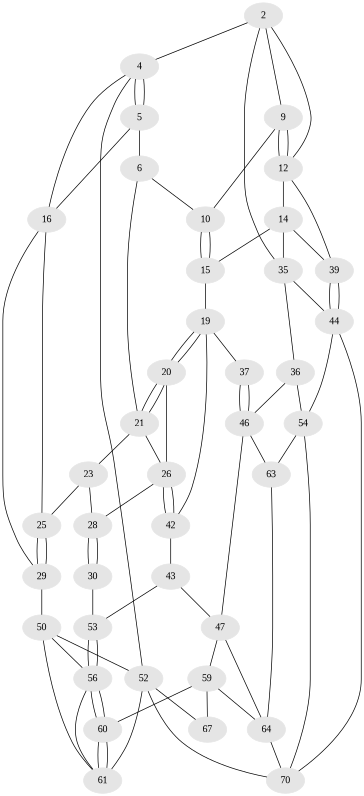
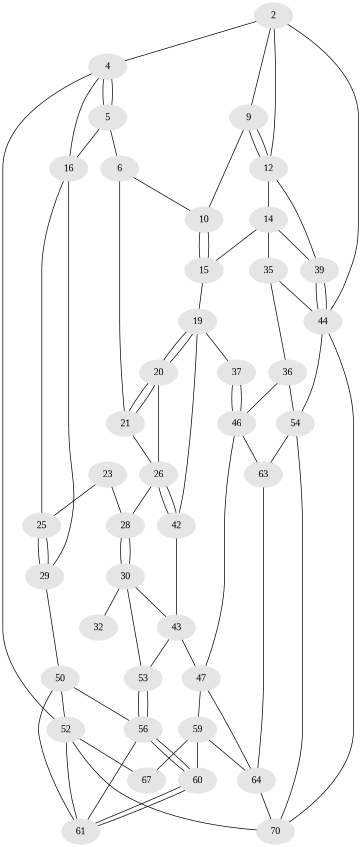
(244, 146) -> (358, 156)
(116, 447) -> none
none -> (151, 602)
none -> (98, 628)
